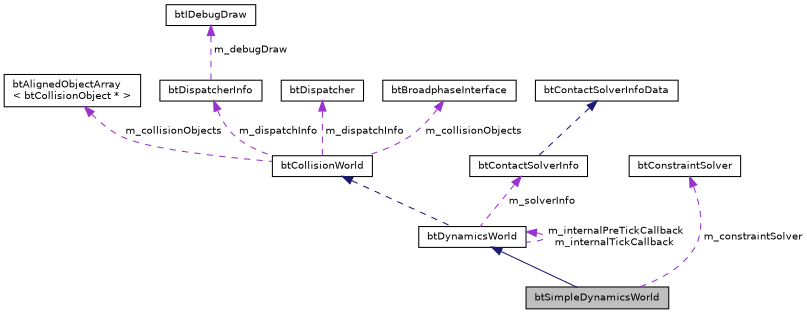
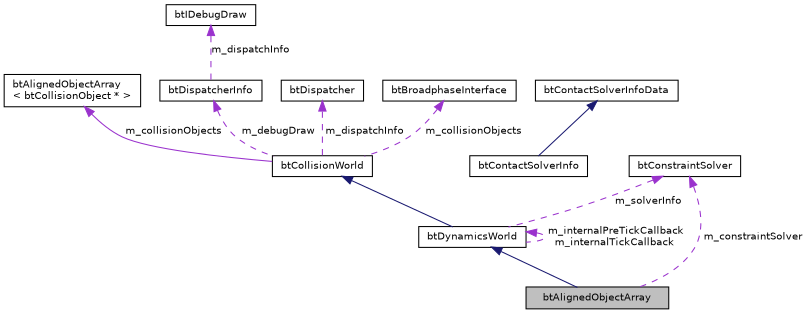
(249, 50) -> (249, 50)
(277, 131) -> (277, 131)
(564, 132) -> (564, 132)
(177, 150) -> (177, 150)
(402, 204) -> (402, 204)
(497, 206) -> (582, 206)
(597, 298) -> (597, 298)
